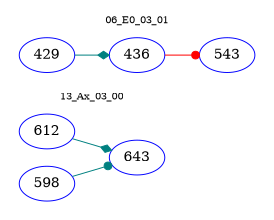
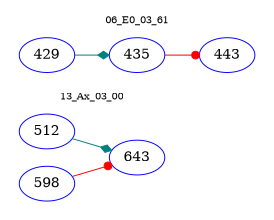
(137, 21) -> (137, 21)
(137, 55) -> (137, 55)
(227, 55) -> (227, 55)
(47, 131) -> (47, 131)
(88, 172) -> (88, 172)
